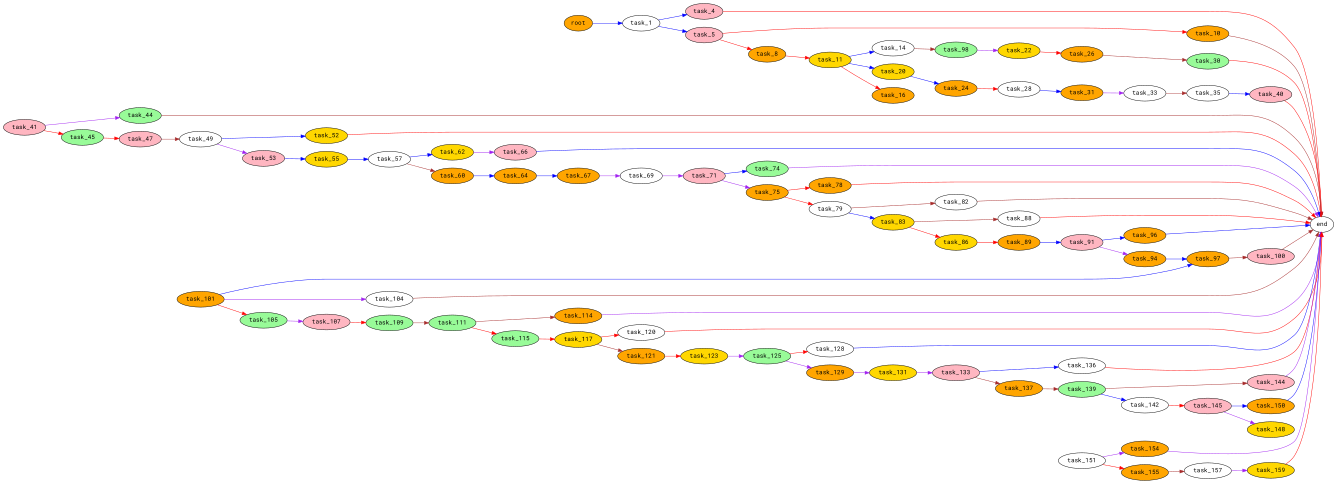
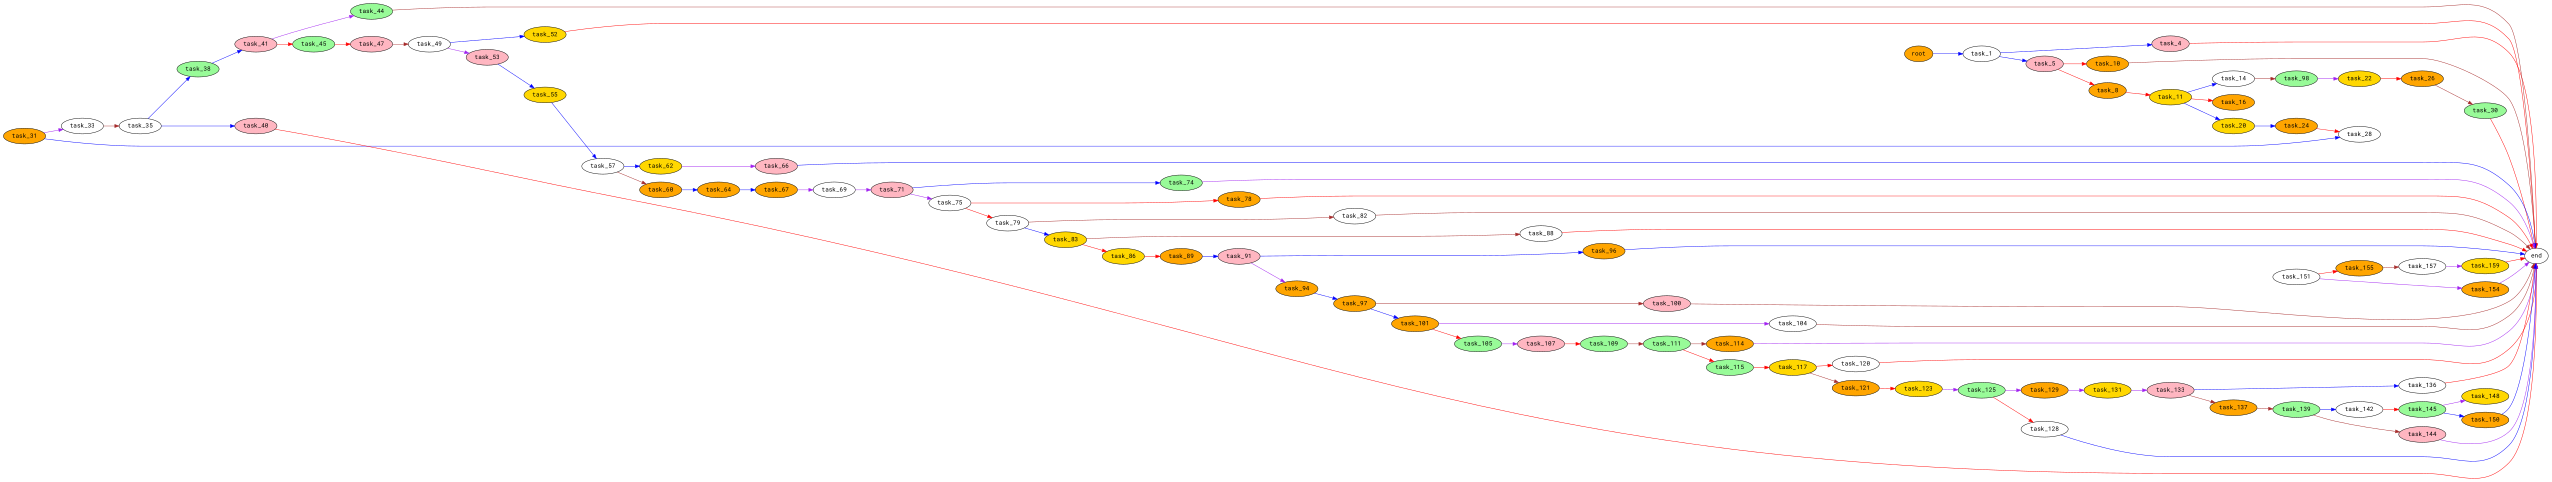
none -> (198, 69)
(1048, 91) -> (1190, 146)
(767, 192) -> (950, 203)
(704, 279) -> (1382, 313)
(1208, 406) -> (2422, 410)
